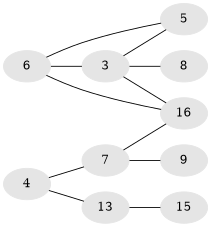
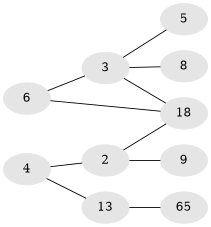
(103, 37) -> none
(184, 113) -> (184, 113)
(106, 160) -> (106, 160)
(184, 208) -> (184, 208)
